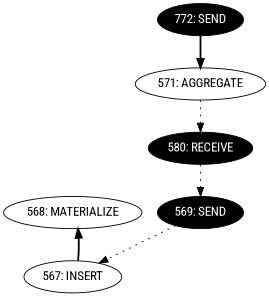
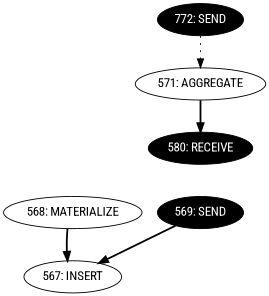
(200, 47) -> (200, 47)
(200, 112) -> (200, 112)
(200, 176) -> none
(141, 242) -> (141, 242)
(79, 249) -> (67, 240)
